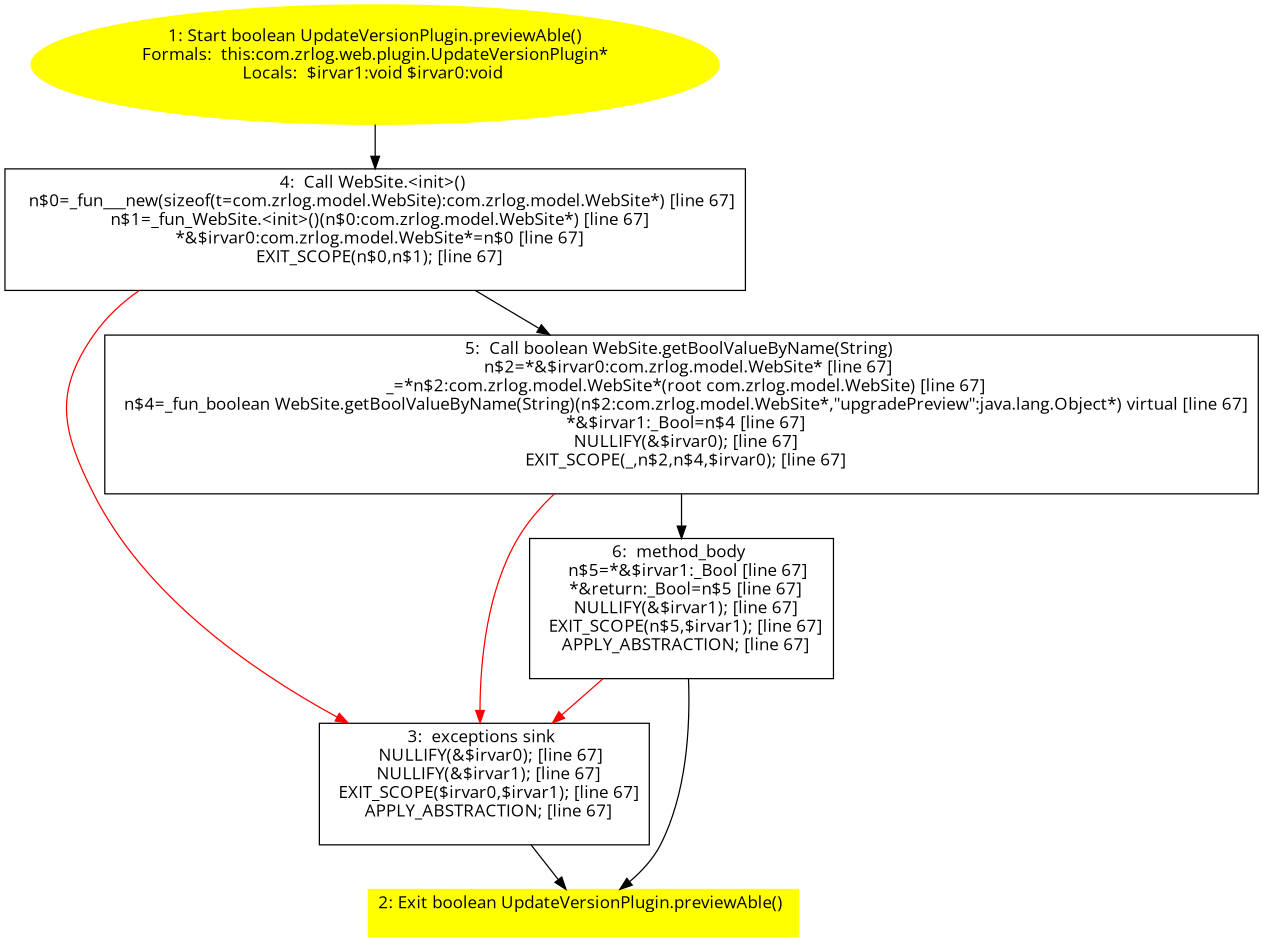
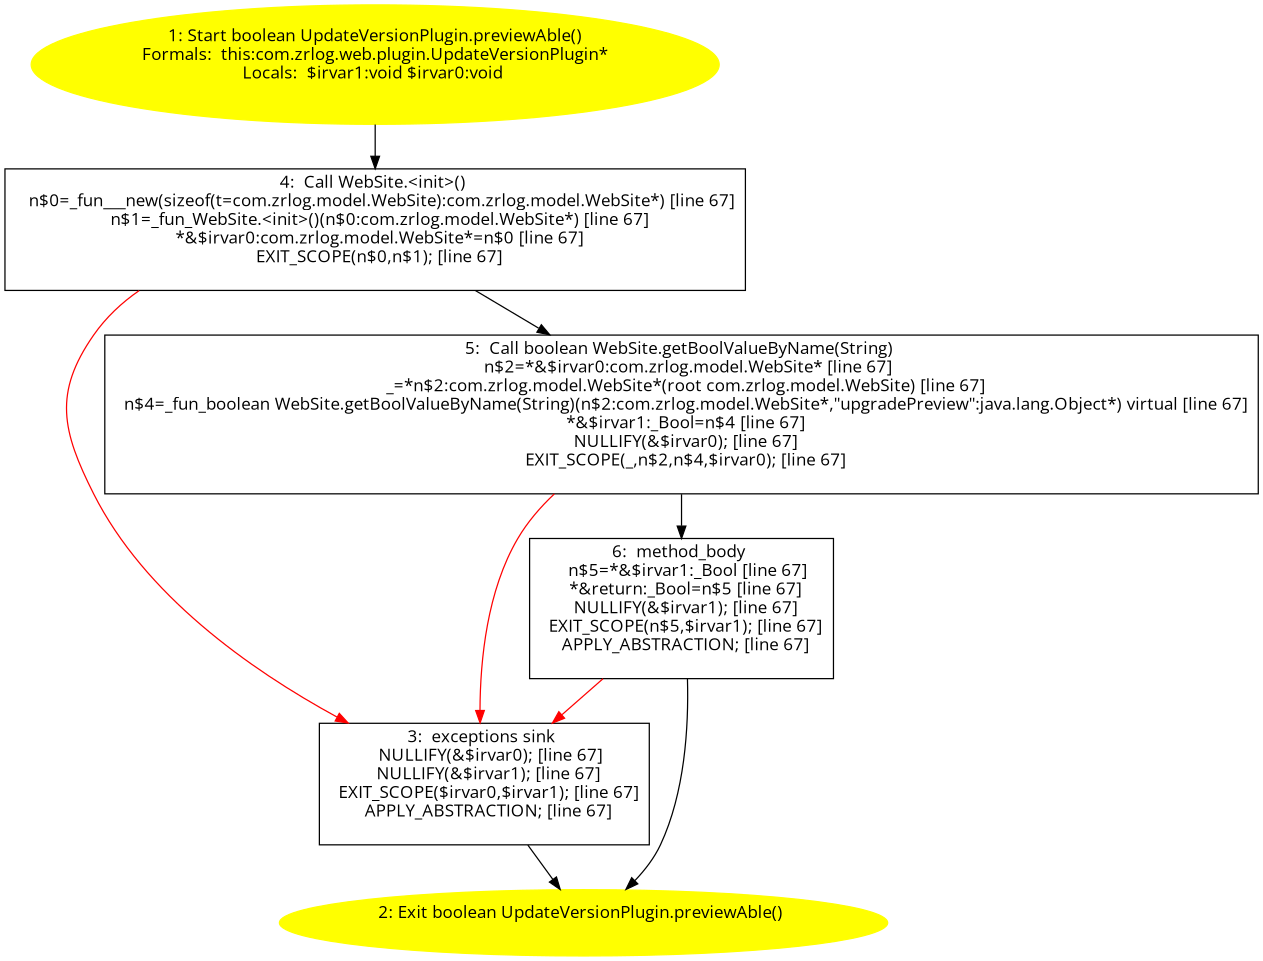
(584, 913) -> (584, 923)
